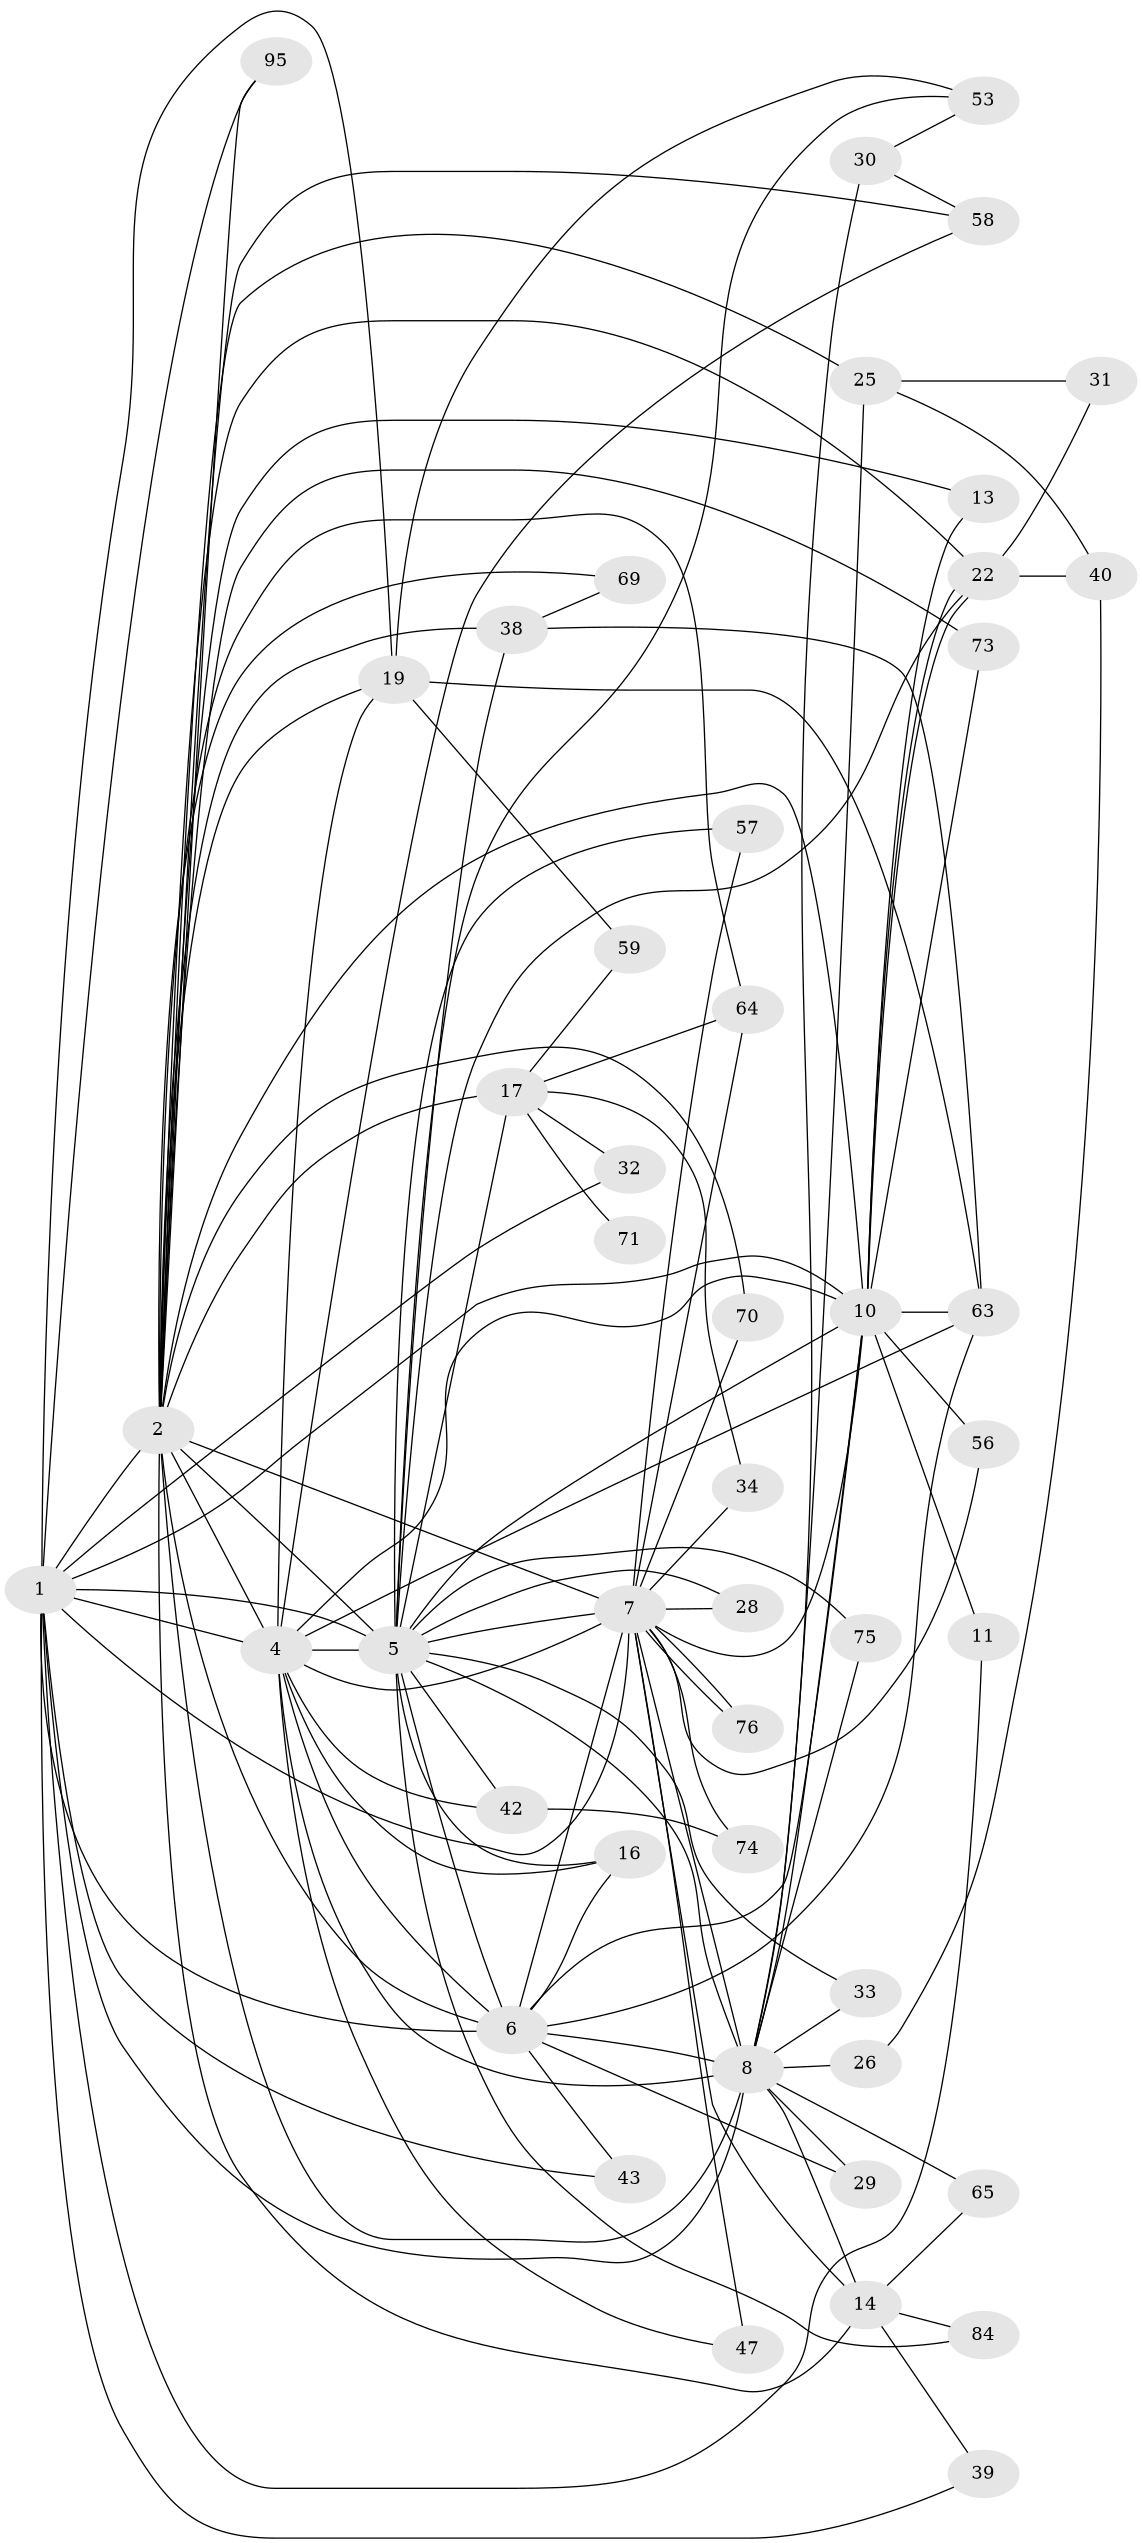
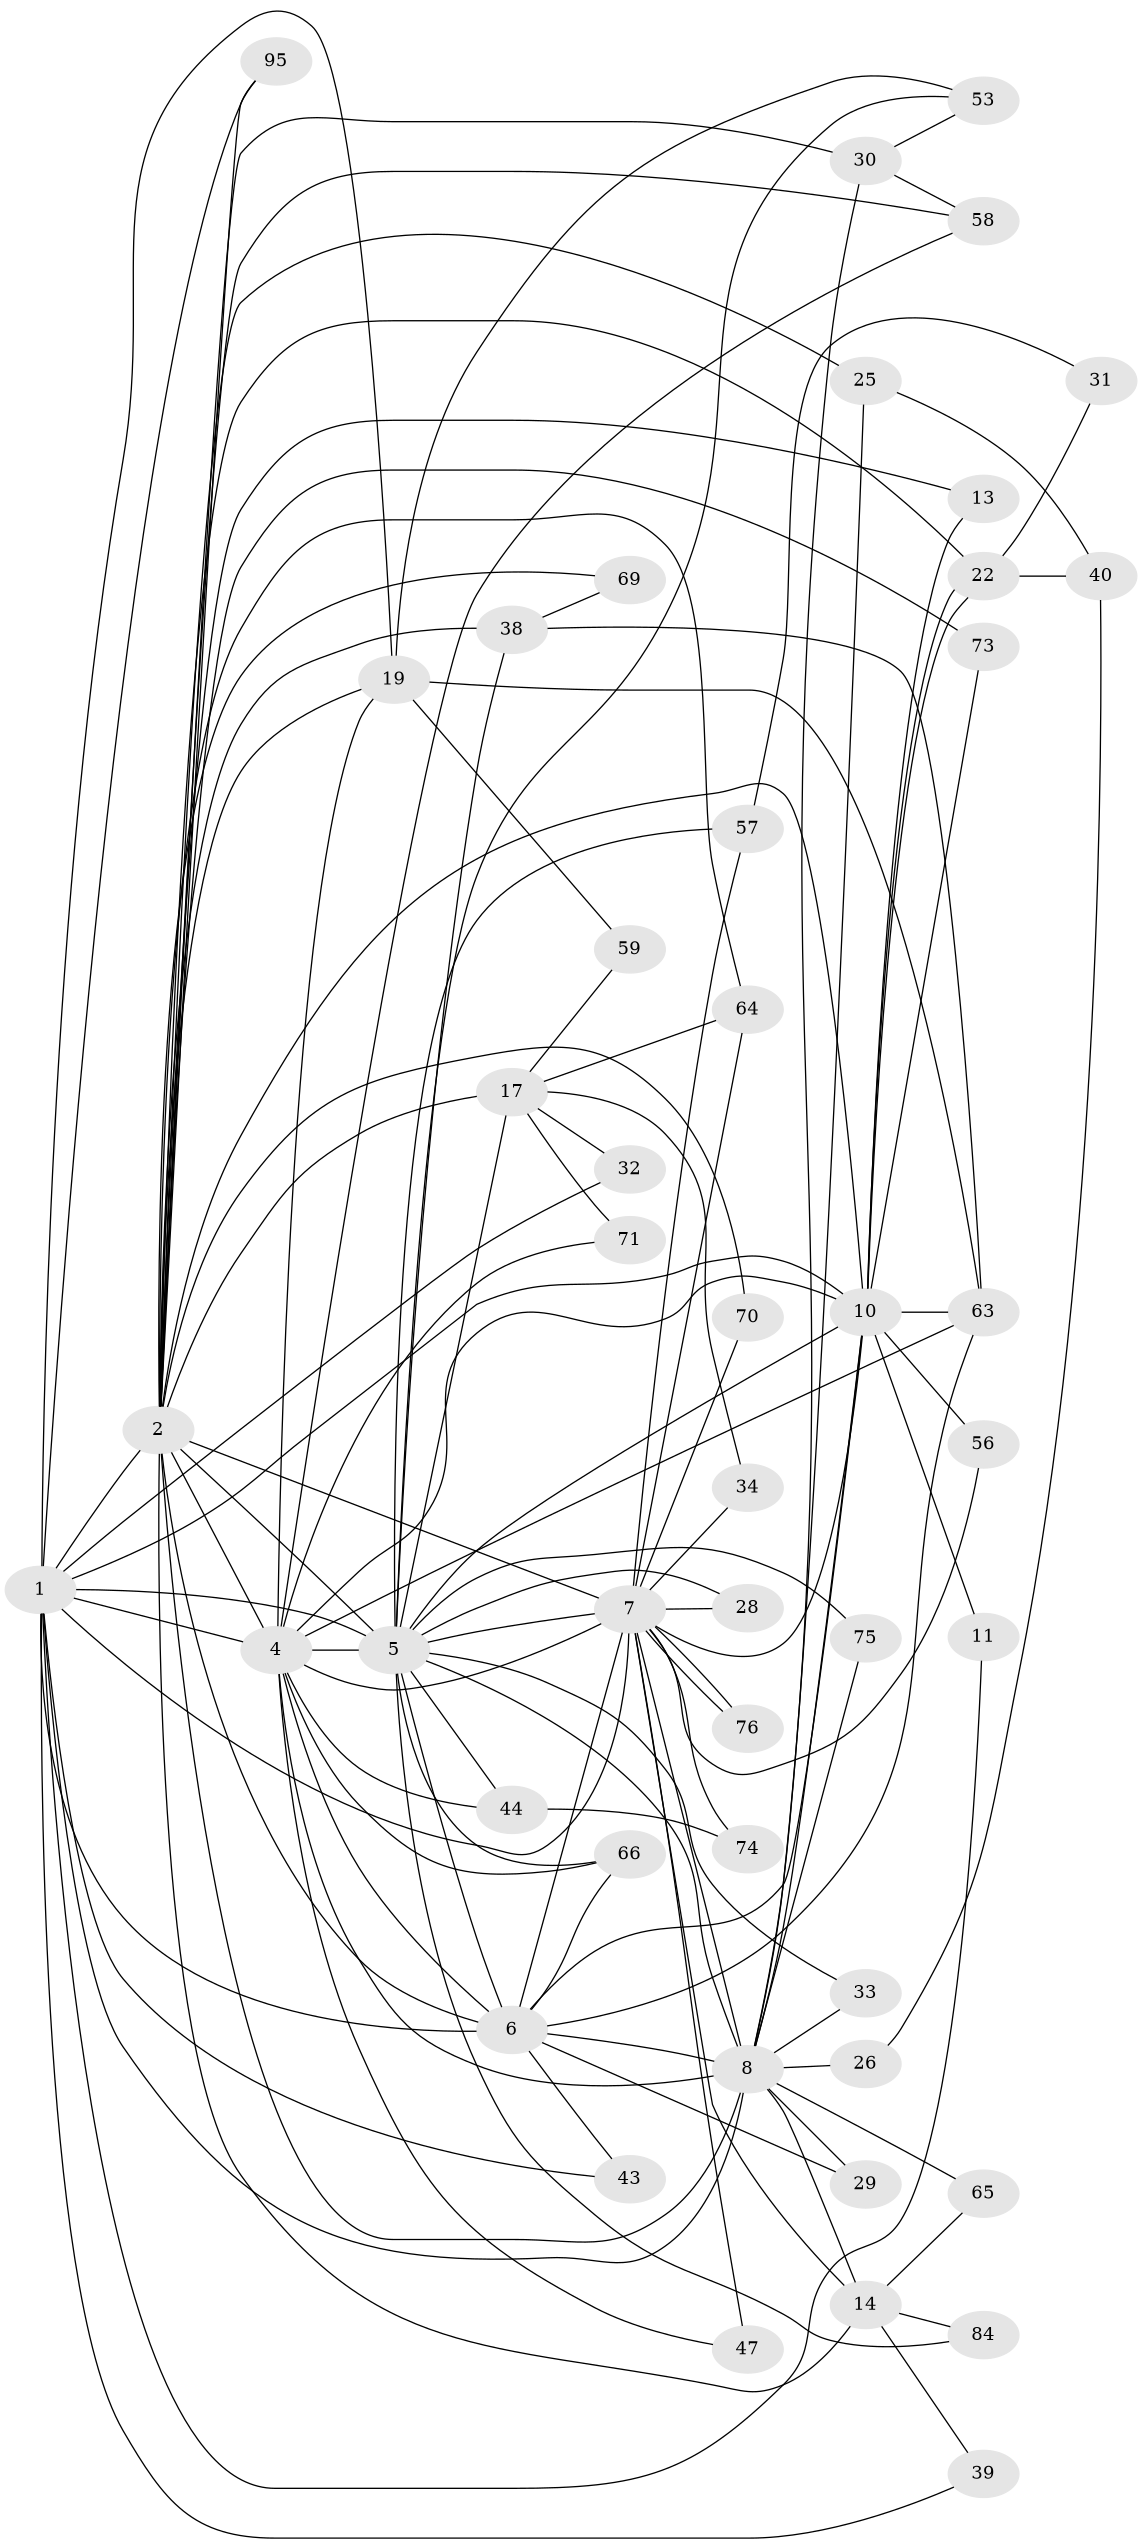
none -> (278, 125)
(984, 381) -> (796, 444)
(508, 995) -> none
none -> (387, 1386)
(512, 1810) -> (512, 1810)
(630, 1854) -> (630, 1854)
